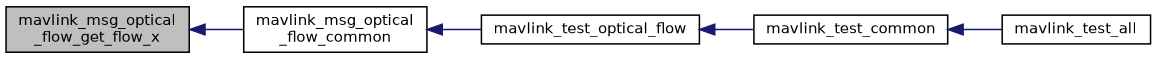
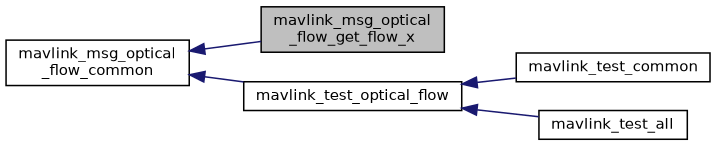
(225, 30) -> (233, 45)
(983, 30) -> (508, 113)
